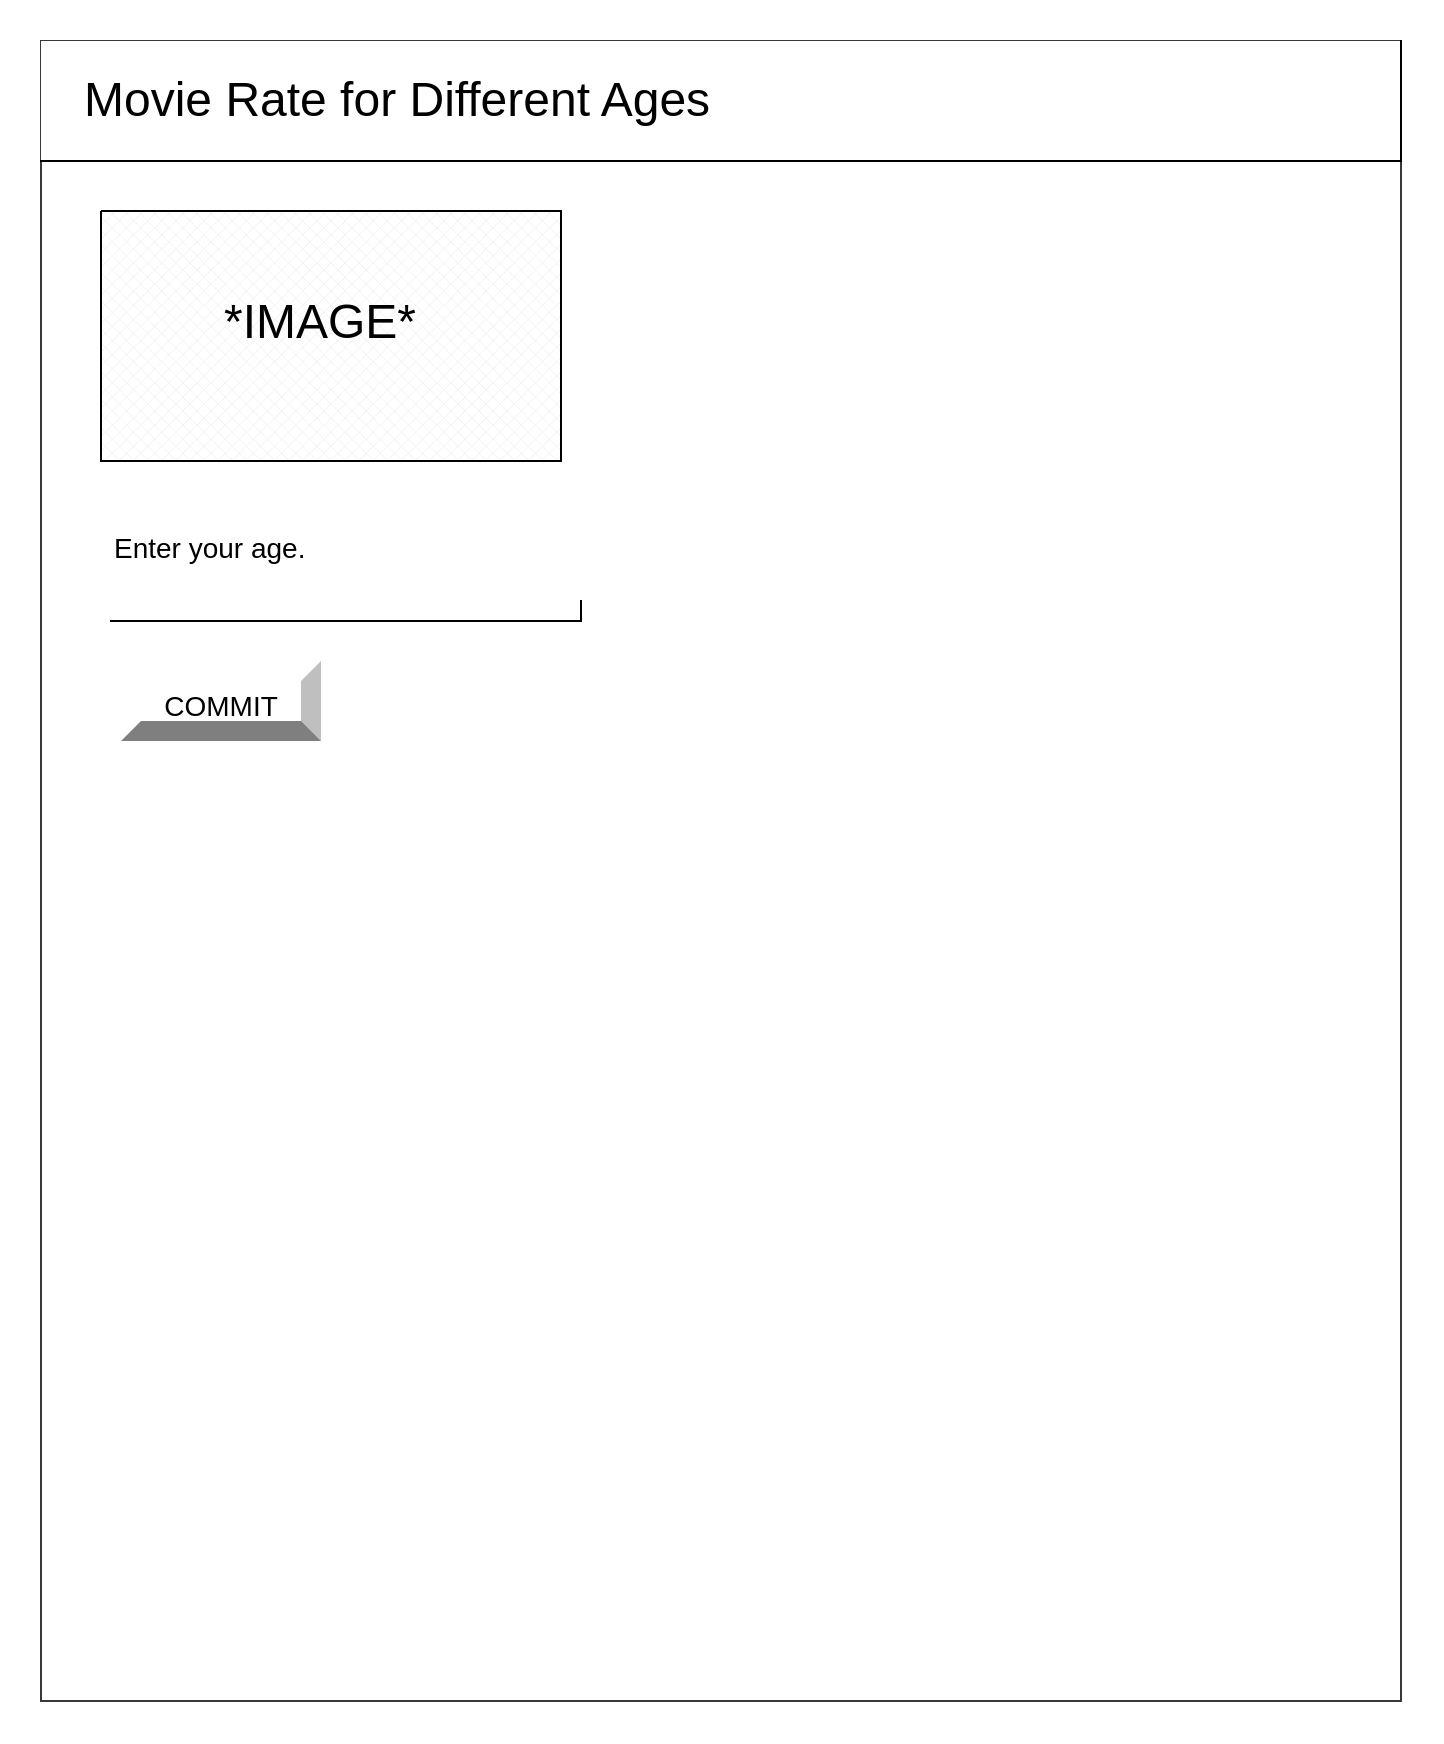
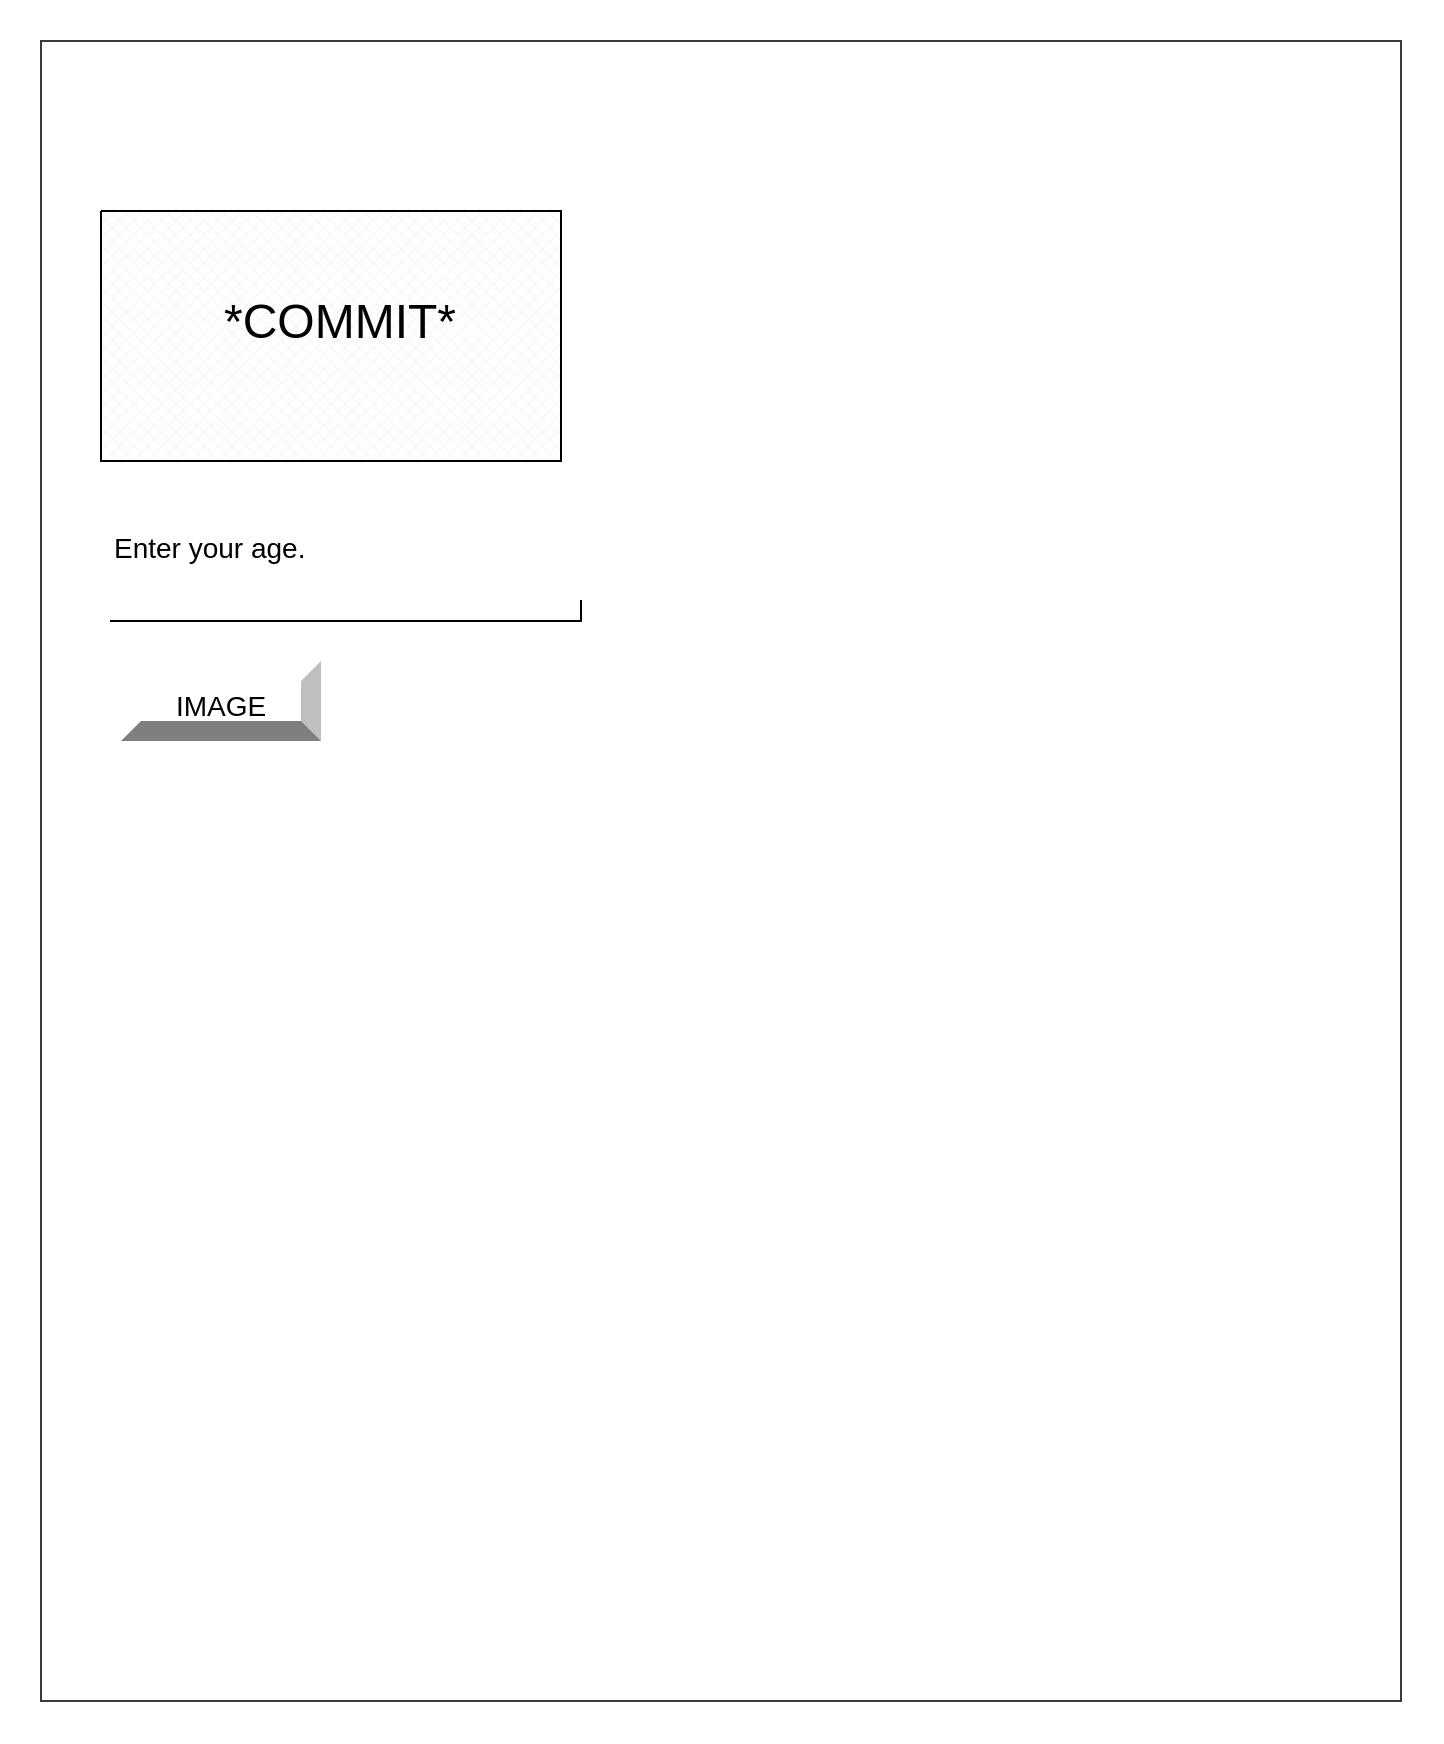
(721, 101) -> none
(319, 324) -> (333, 324)
(222, 701) -> (222, 701)
